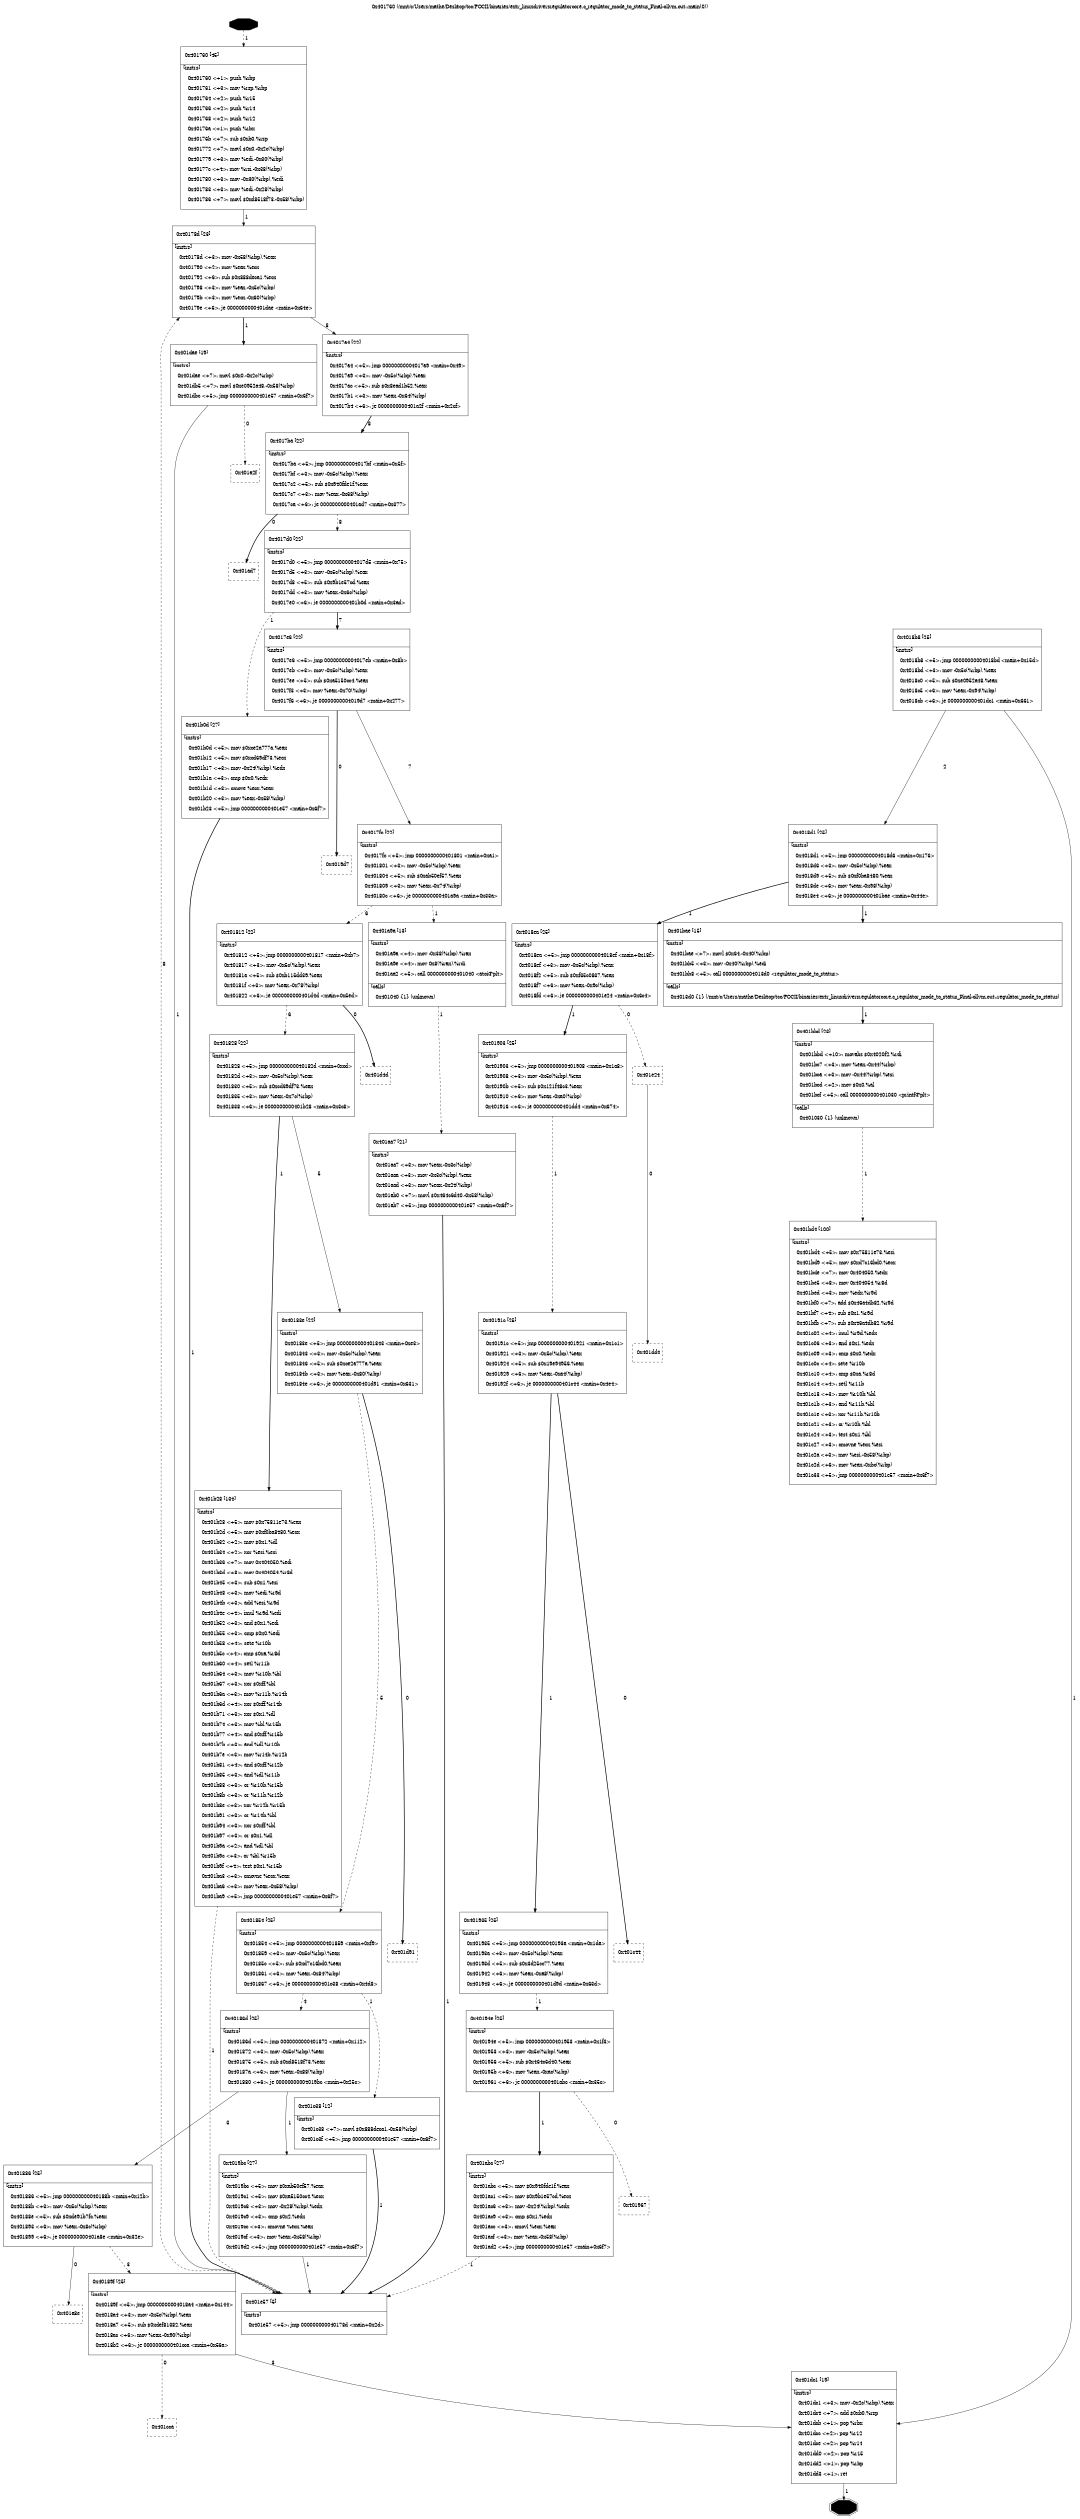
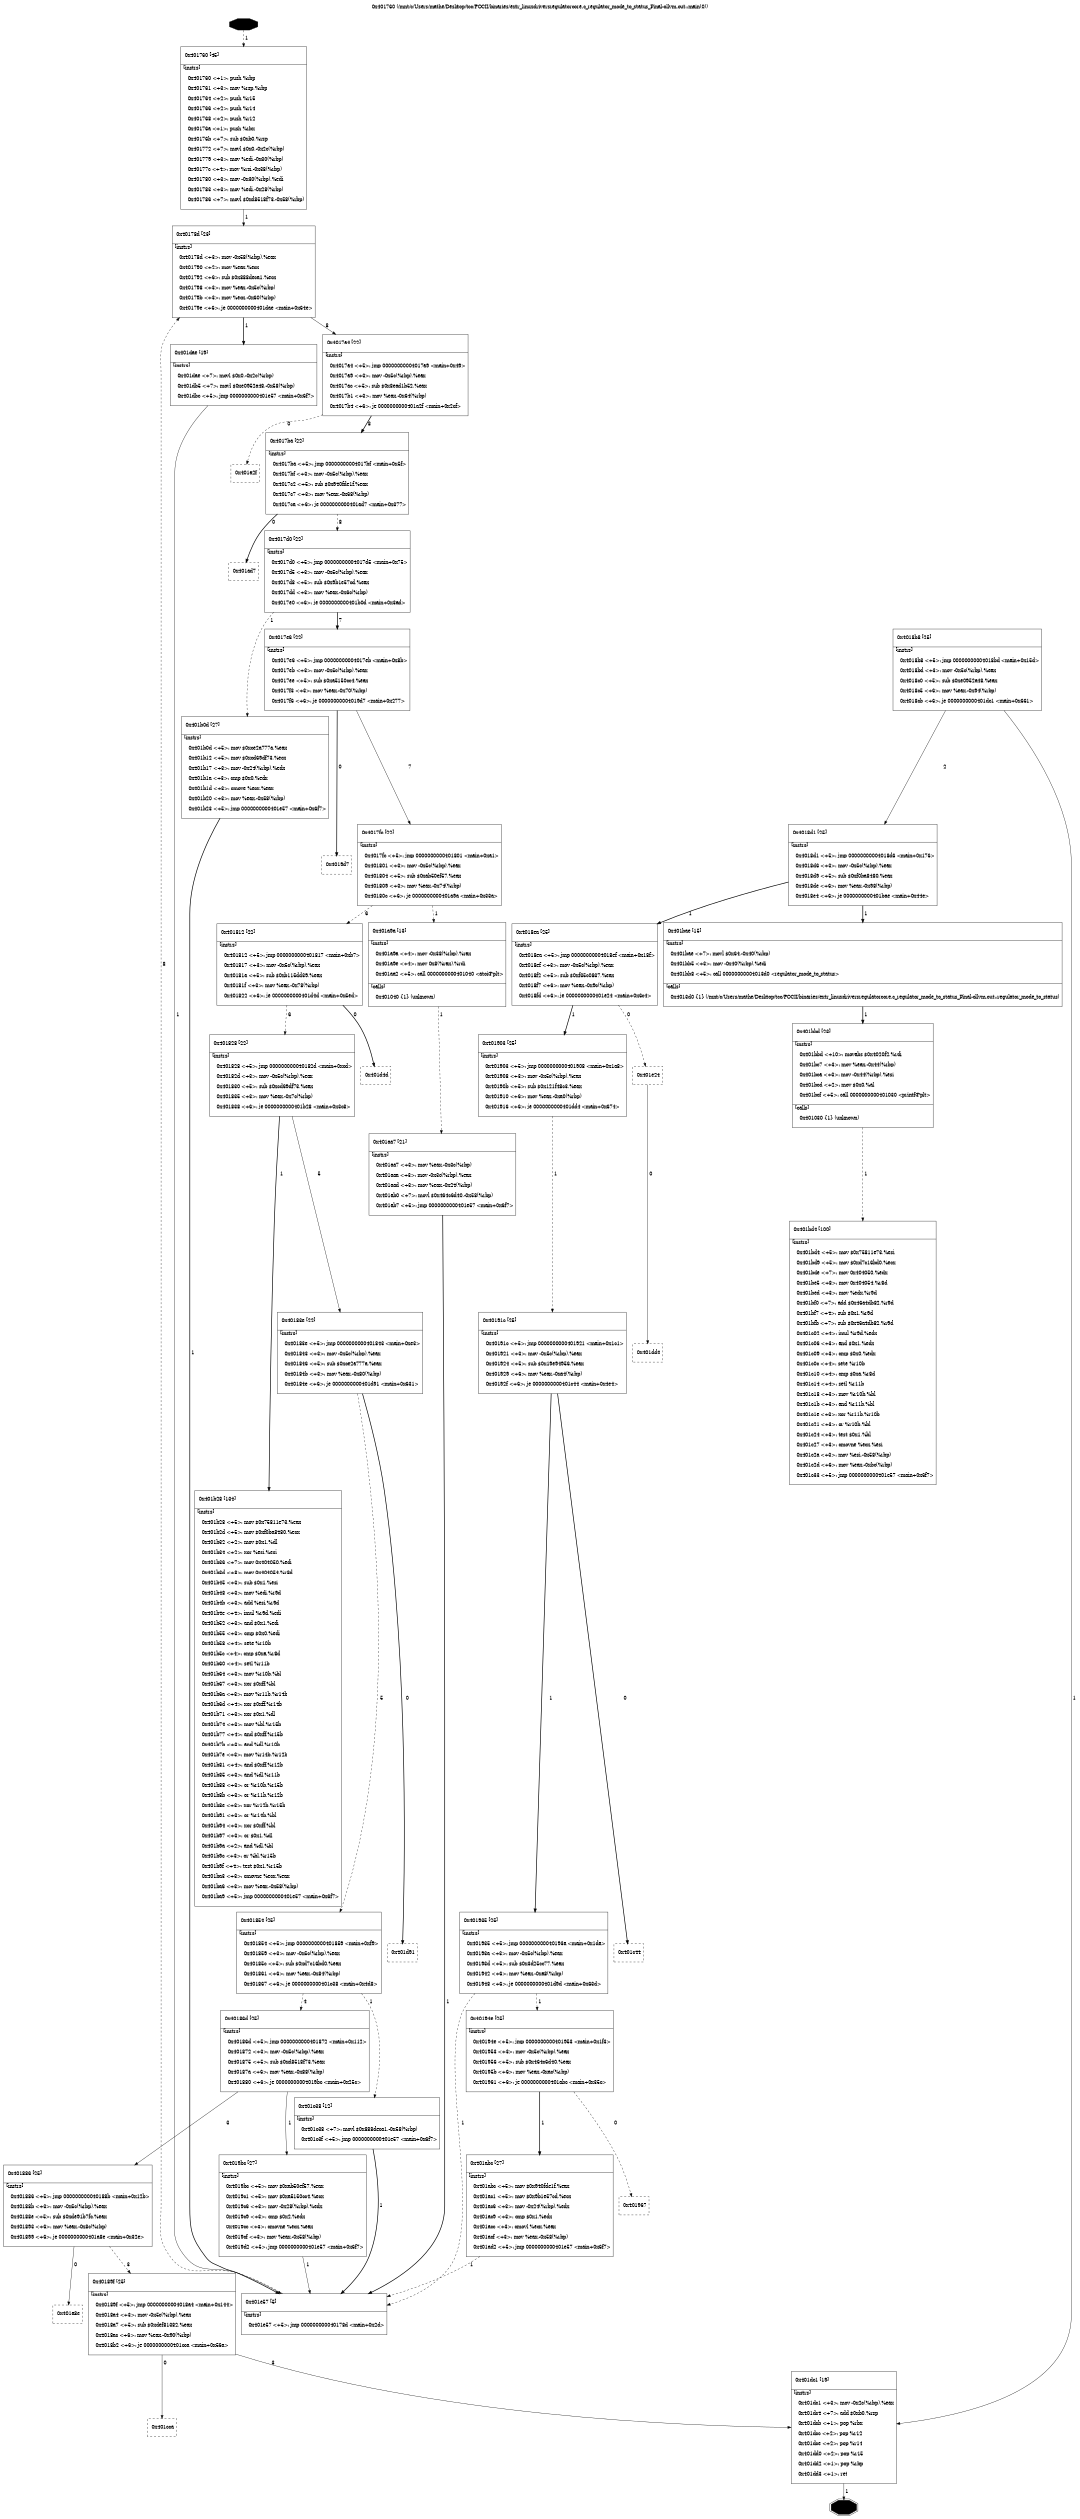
(245, 433) -> (276, 424)
(210, 2116) -> (461, 2165)
(162, 2385) -> (162, 2385)
